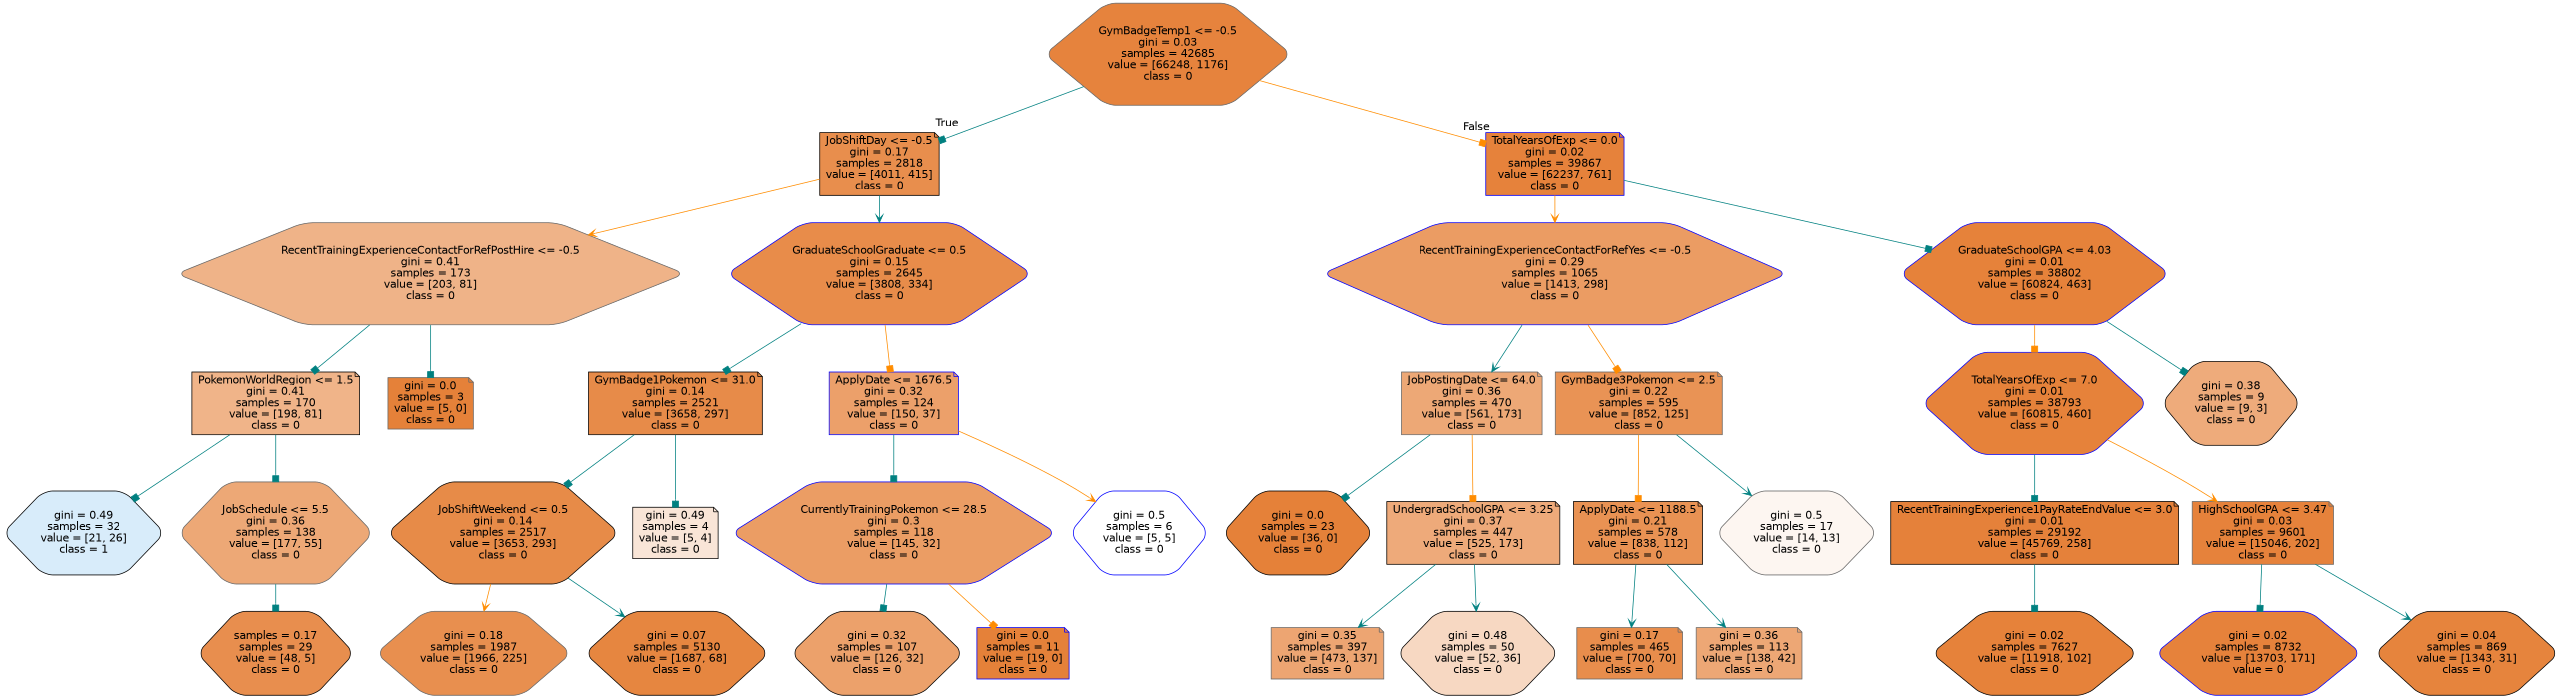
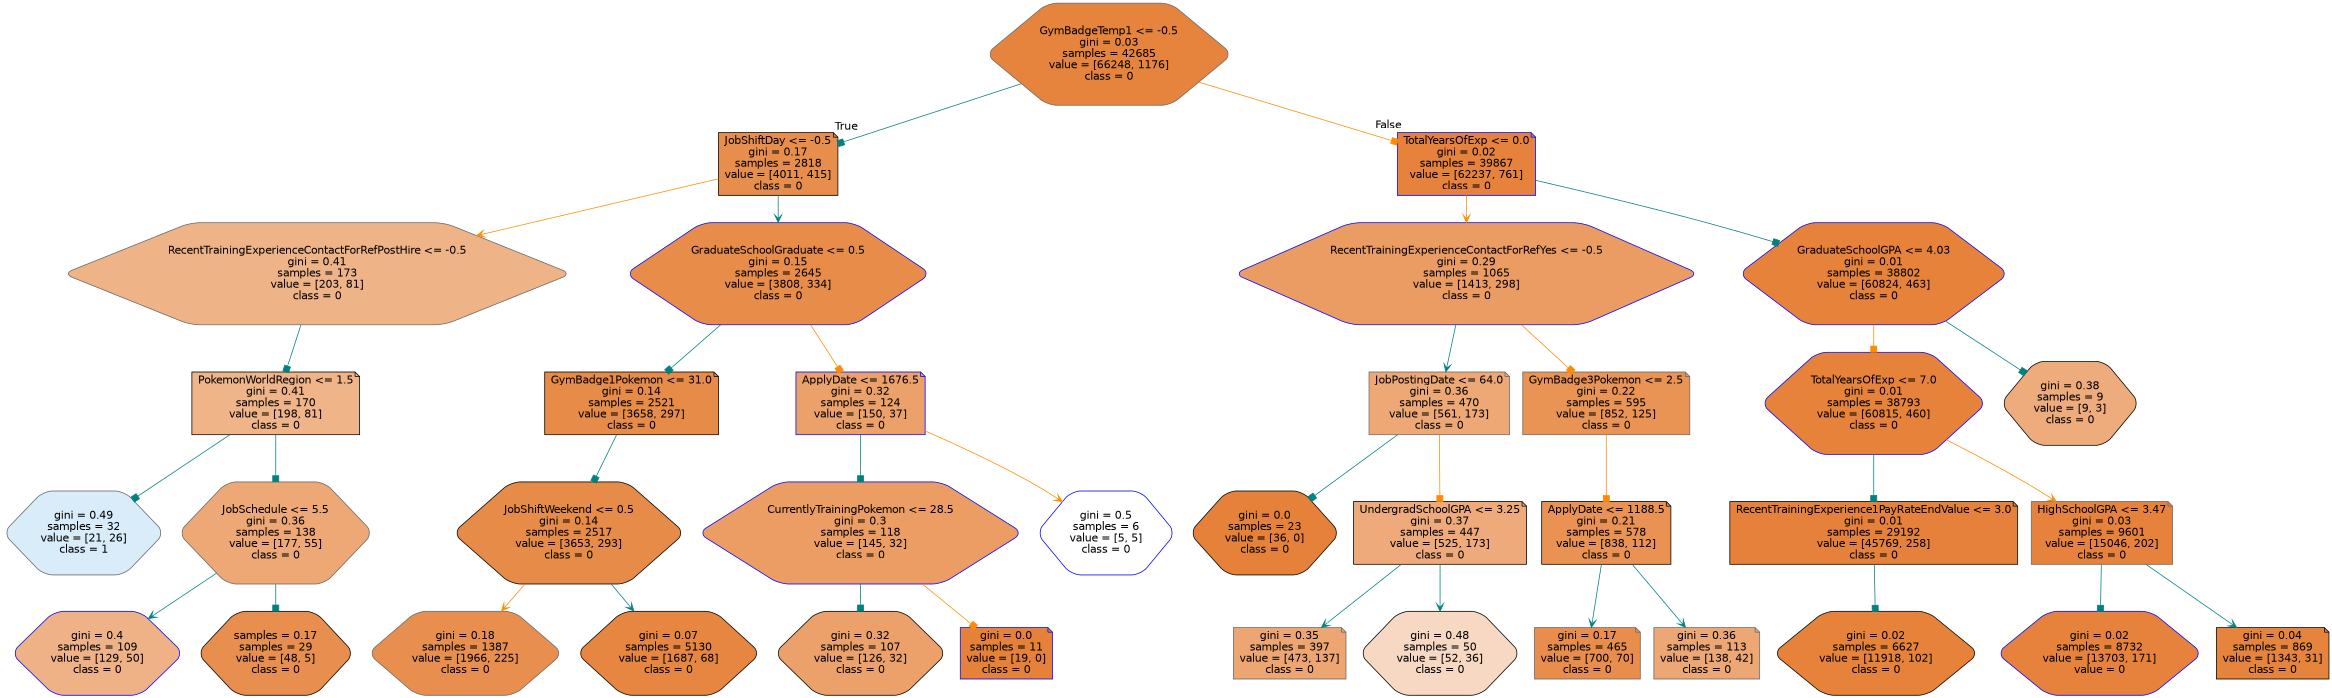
(431, 403) -> none
(84, 533) -> (84, 533)
(675, 533) -> none
(1797, 533) -> none
none -> (97, 653)
(474, 653) -> (465, 653)
(2035, 653) -> (1876, 653)
(2467, 653) -> (2273, 653)
